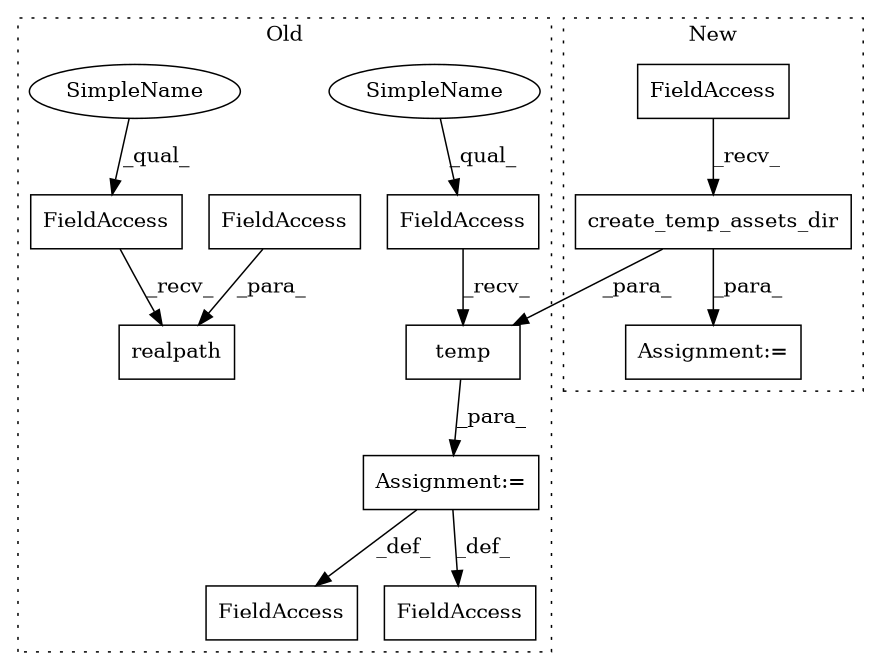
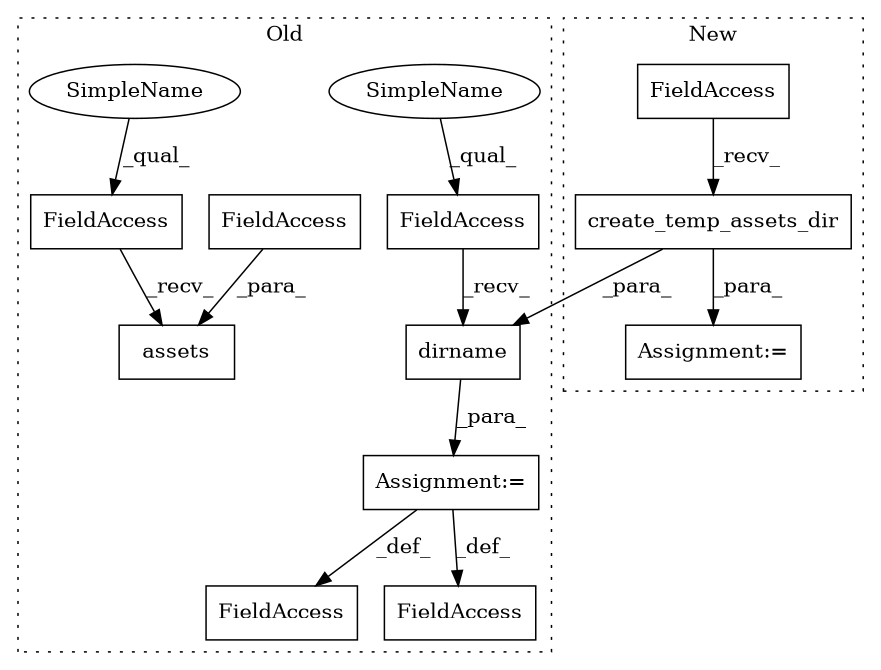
(177, 352) -> (177, 352)
(463, 352) -> (463, 352)
